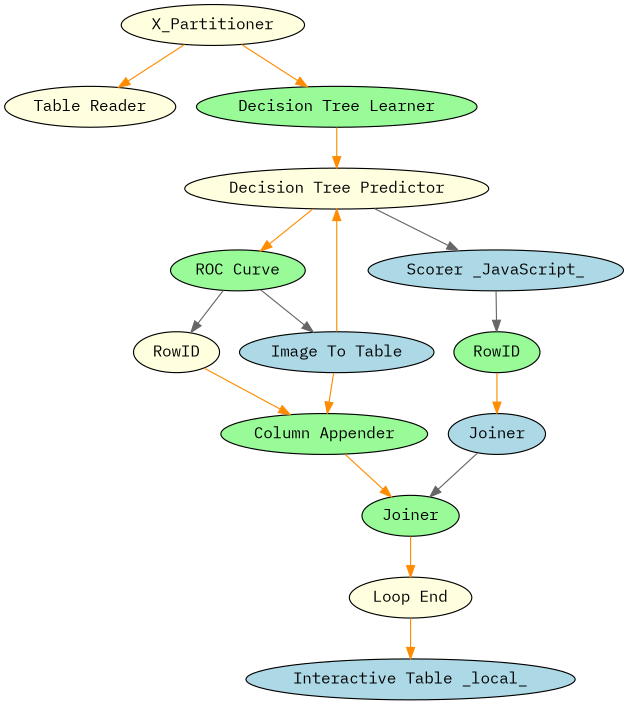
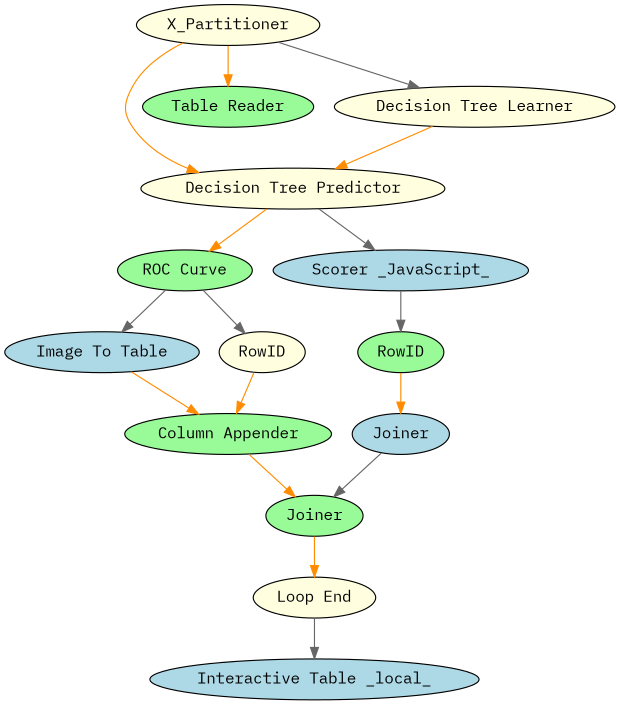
(270, 63) -> (343, 63)
(90, 107) -> (228, 107)
(337, 107) -> (475, 107)
(337, 276) -> (126, 108)
(411, 633) -> (314, 633)
